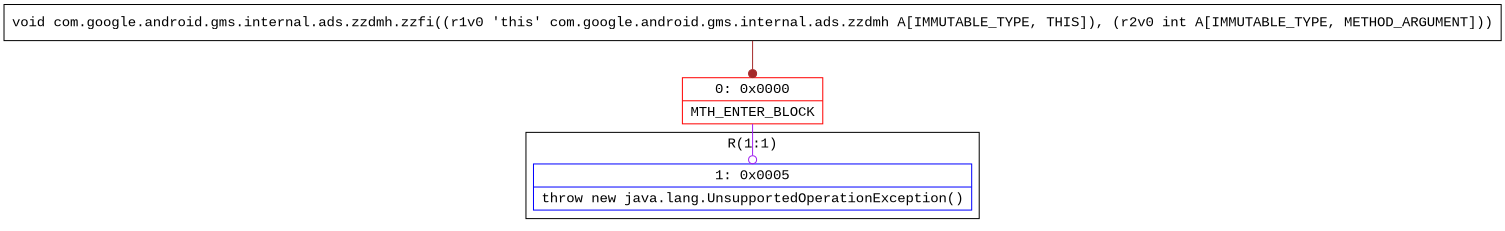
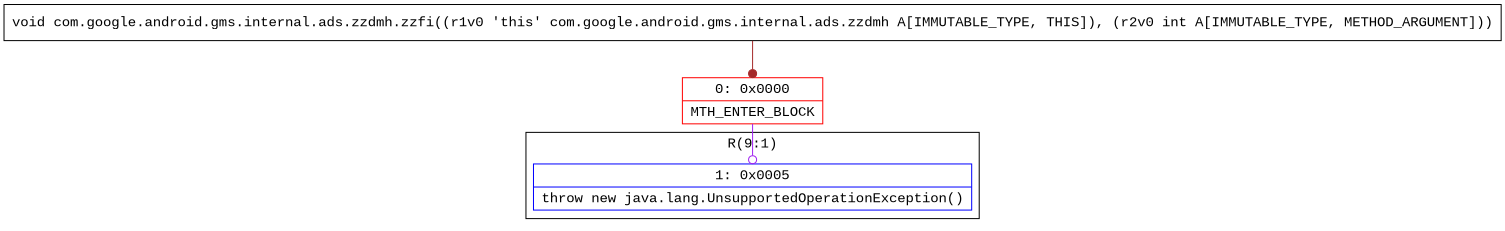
(753, 144) -> (753, 144)
